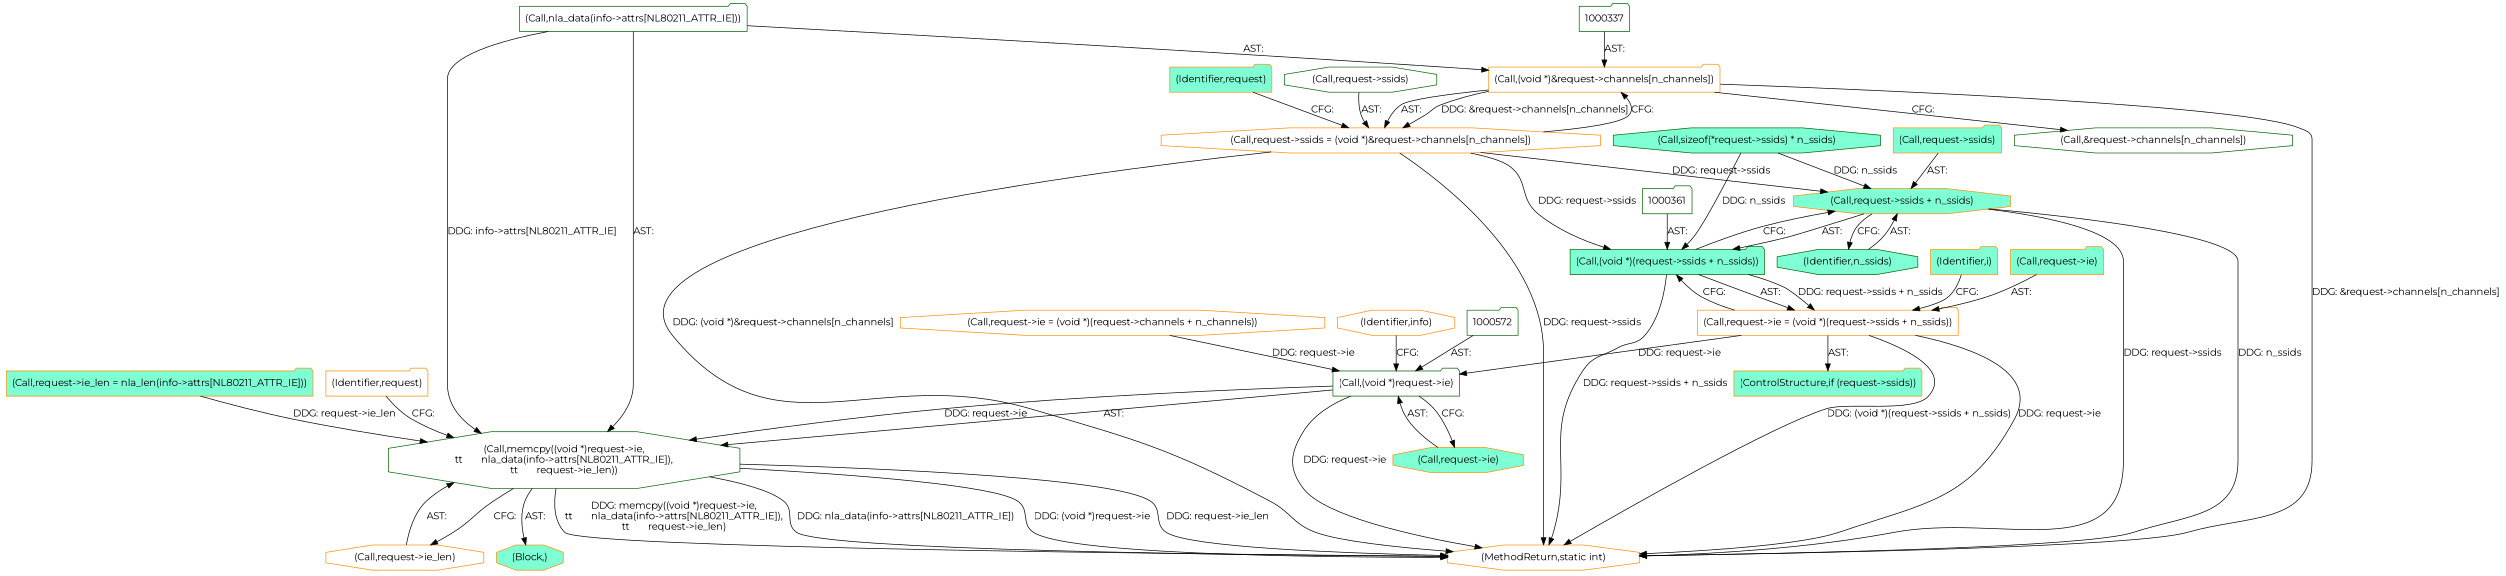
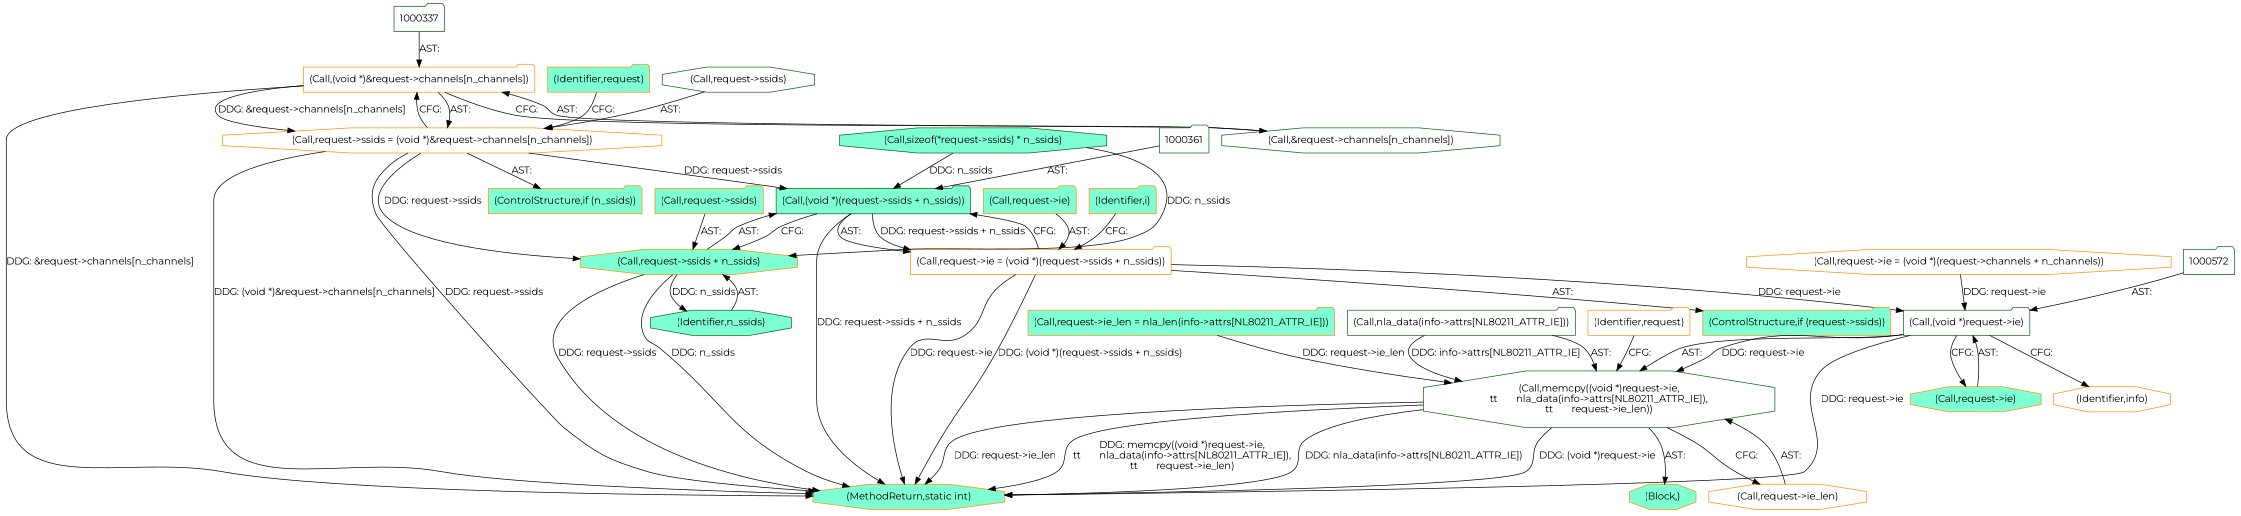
(1115, 47) -> (885, 125)
none -> (565, 201)
(1870, 232) -> (704, 292)
(1396, 350) -> (2036, 359)
(1544, 558) -> (909, 497)
